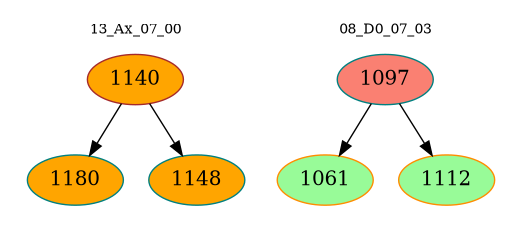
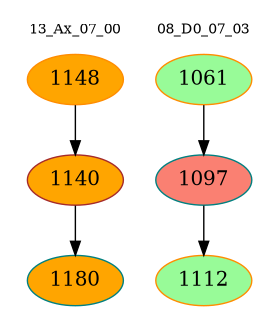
(162, 123) -> (75, 123)
(359, 123) -> (204, 123)
(197, 180) -> (75, 80)
